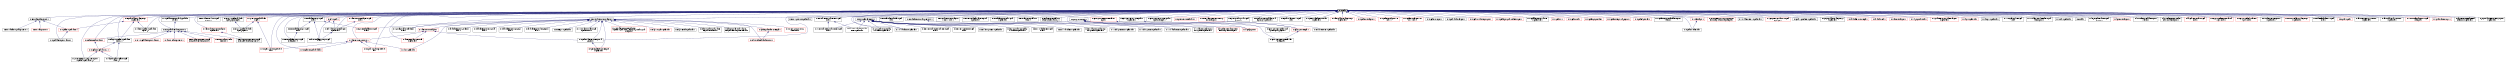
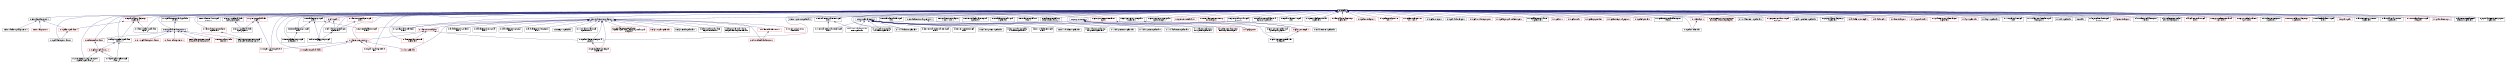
(770, 30) -> (770, 30)
